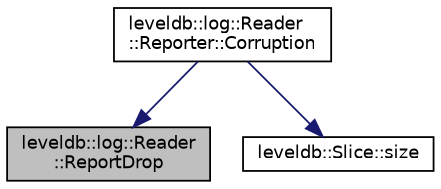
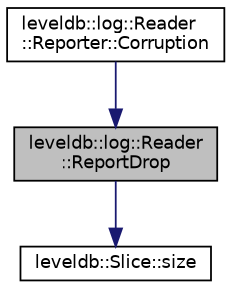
(279, 93) -> (116, 205)
